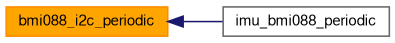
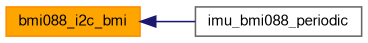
(87, 22) -> (73, 22)
